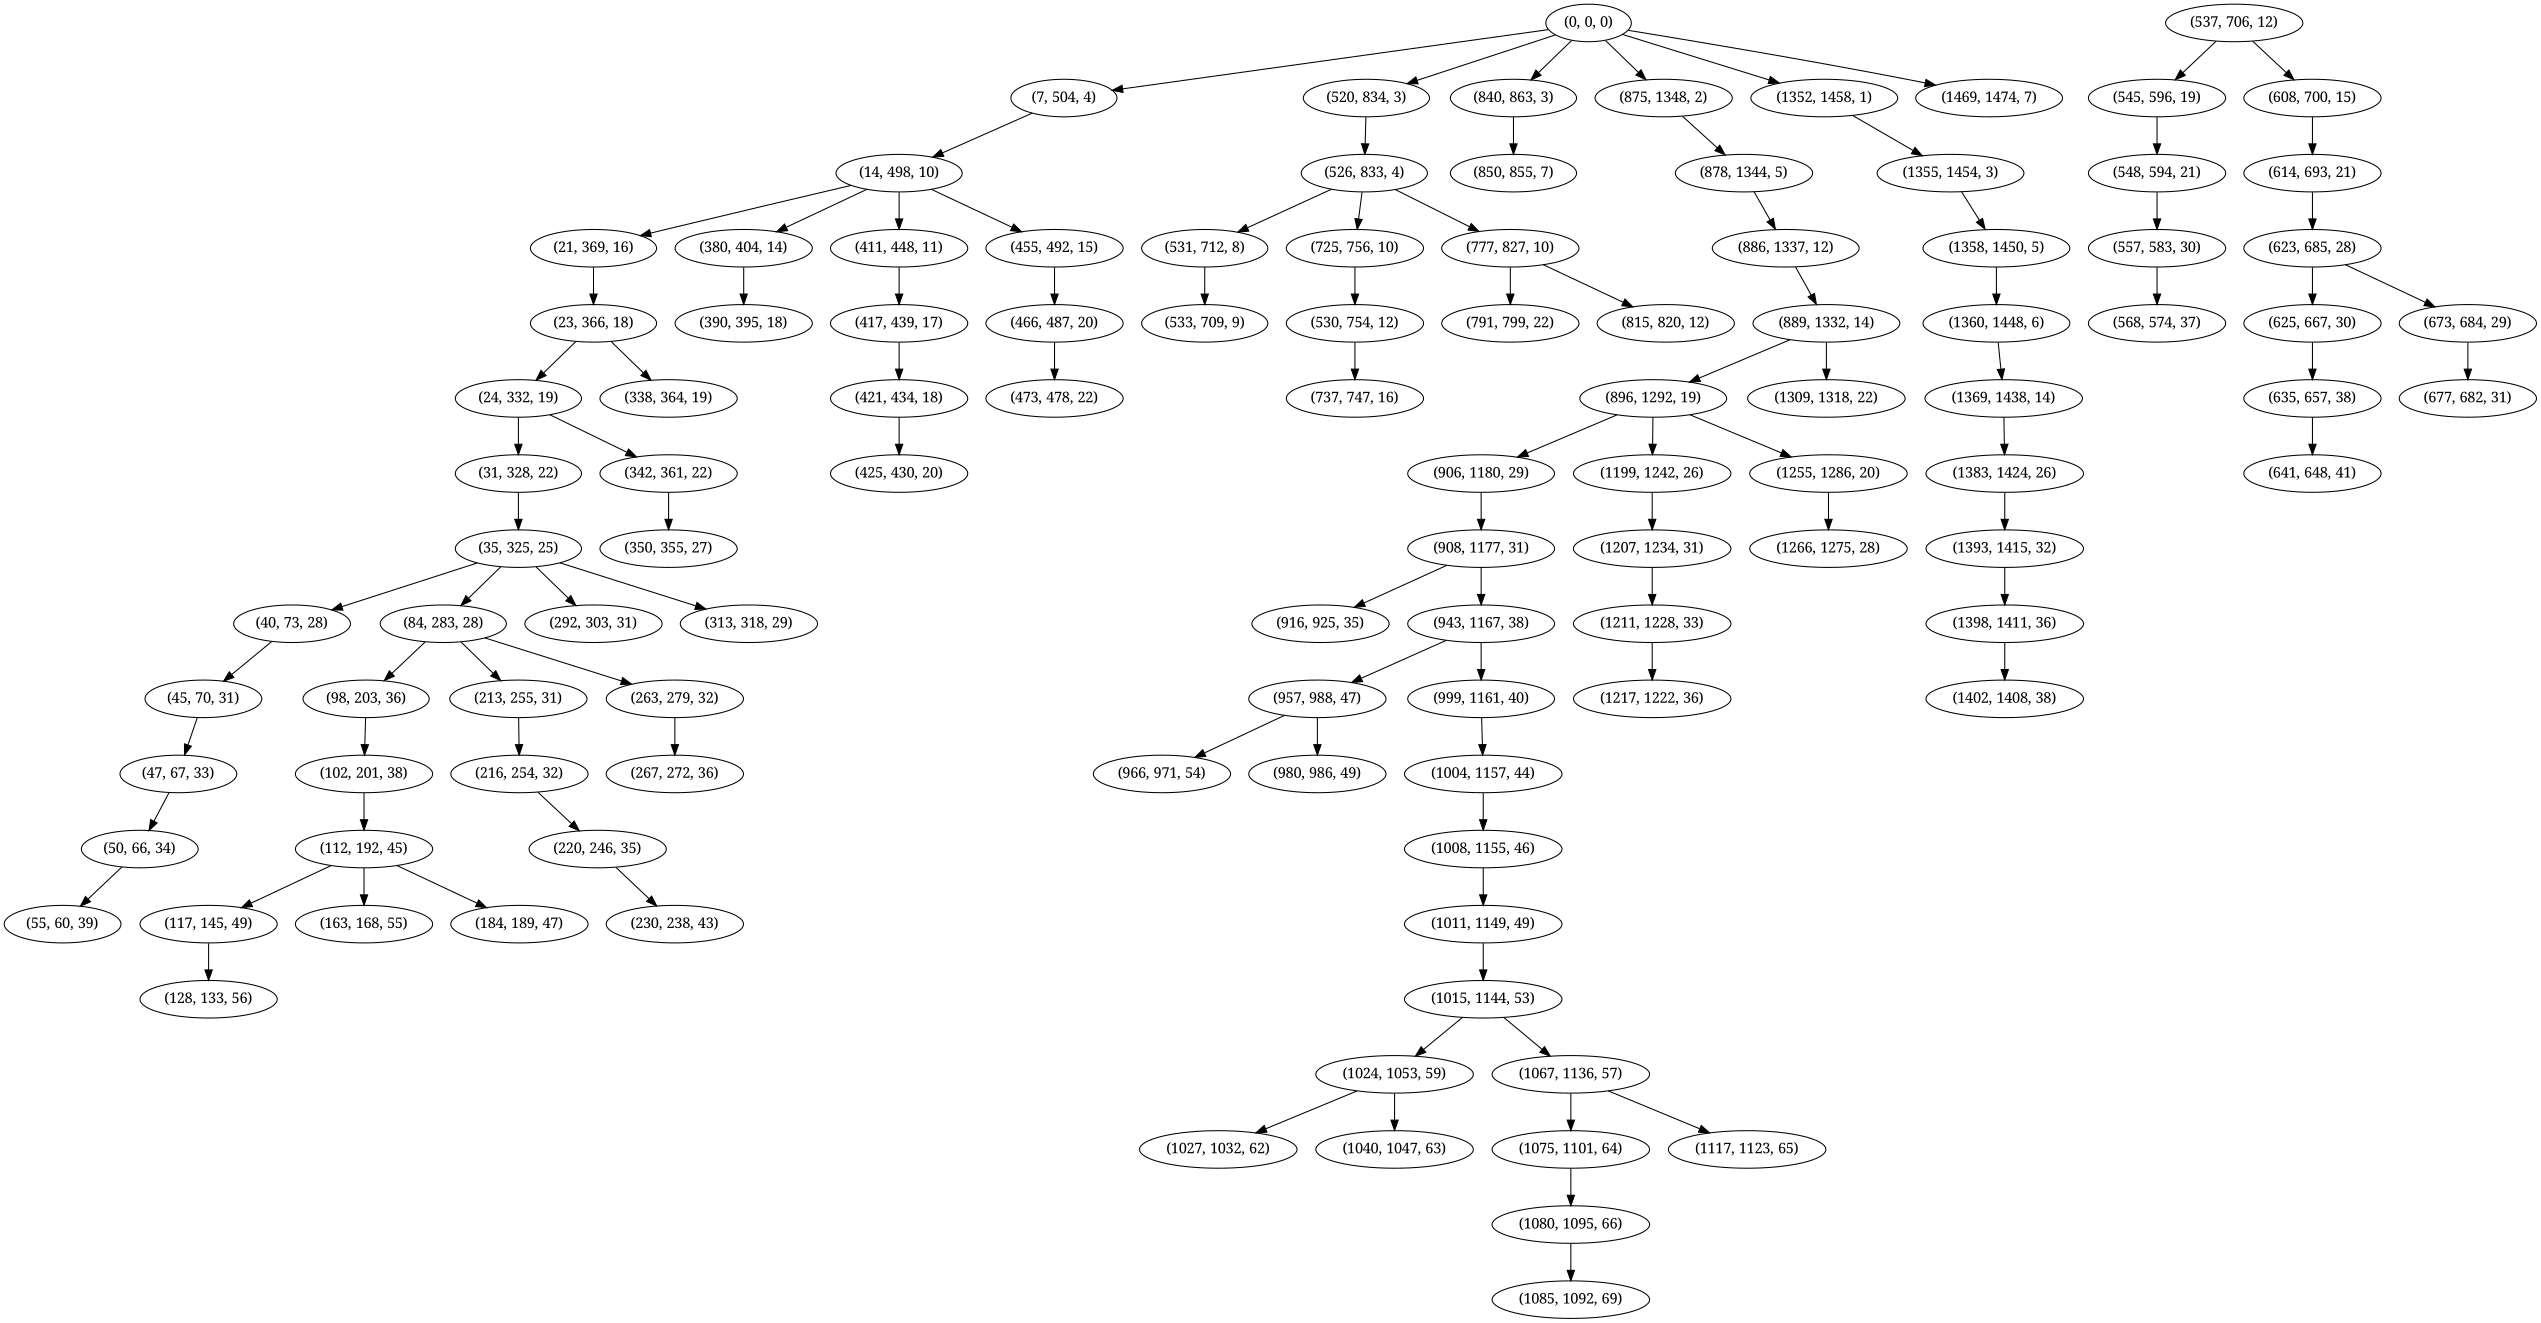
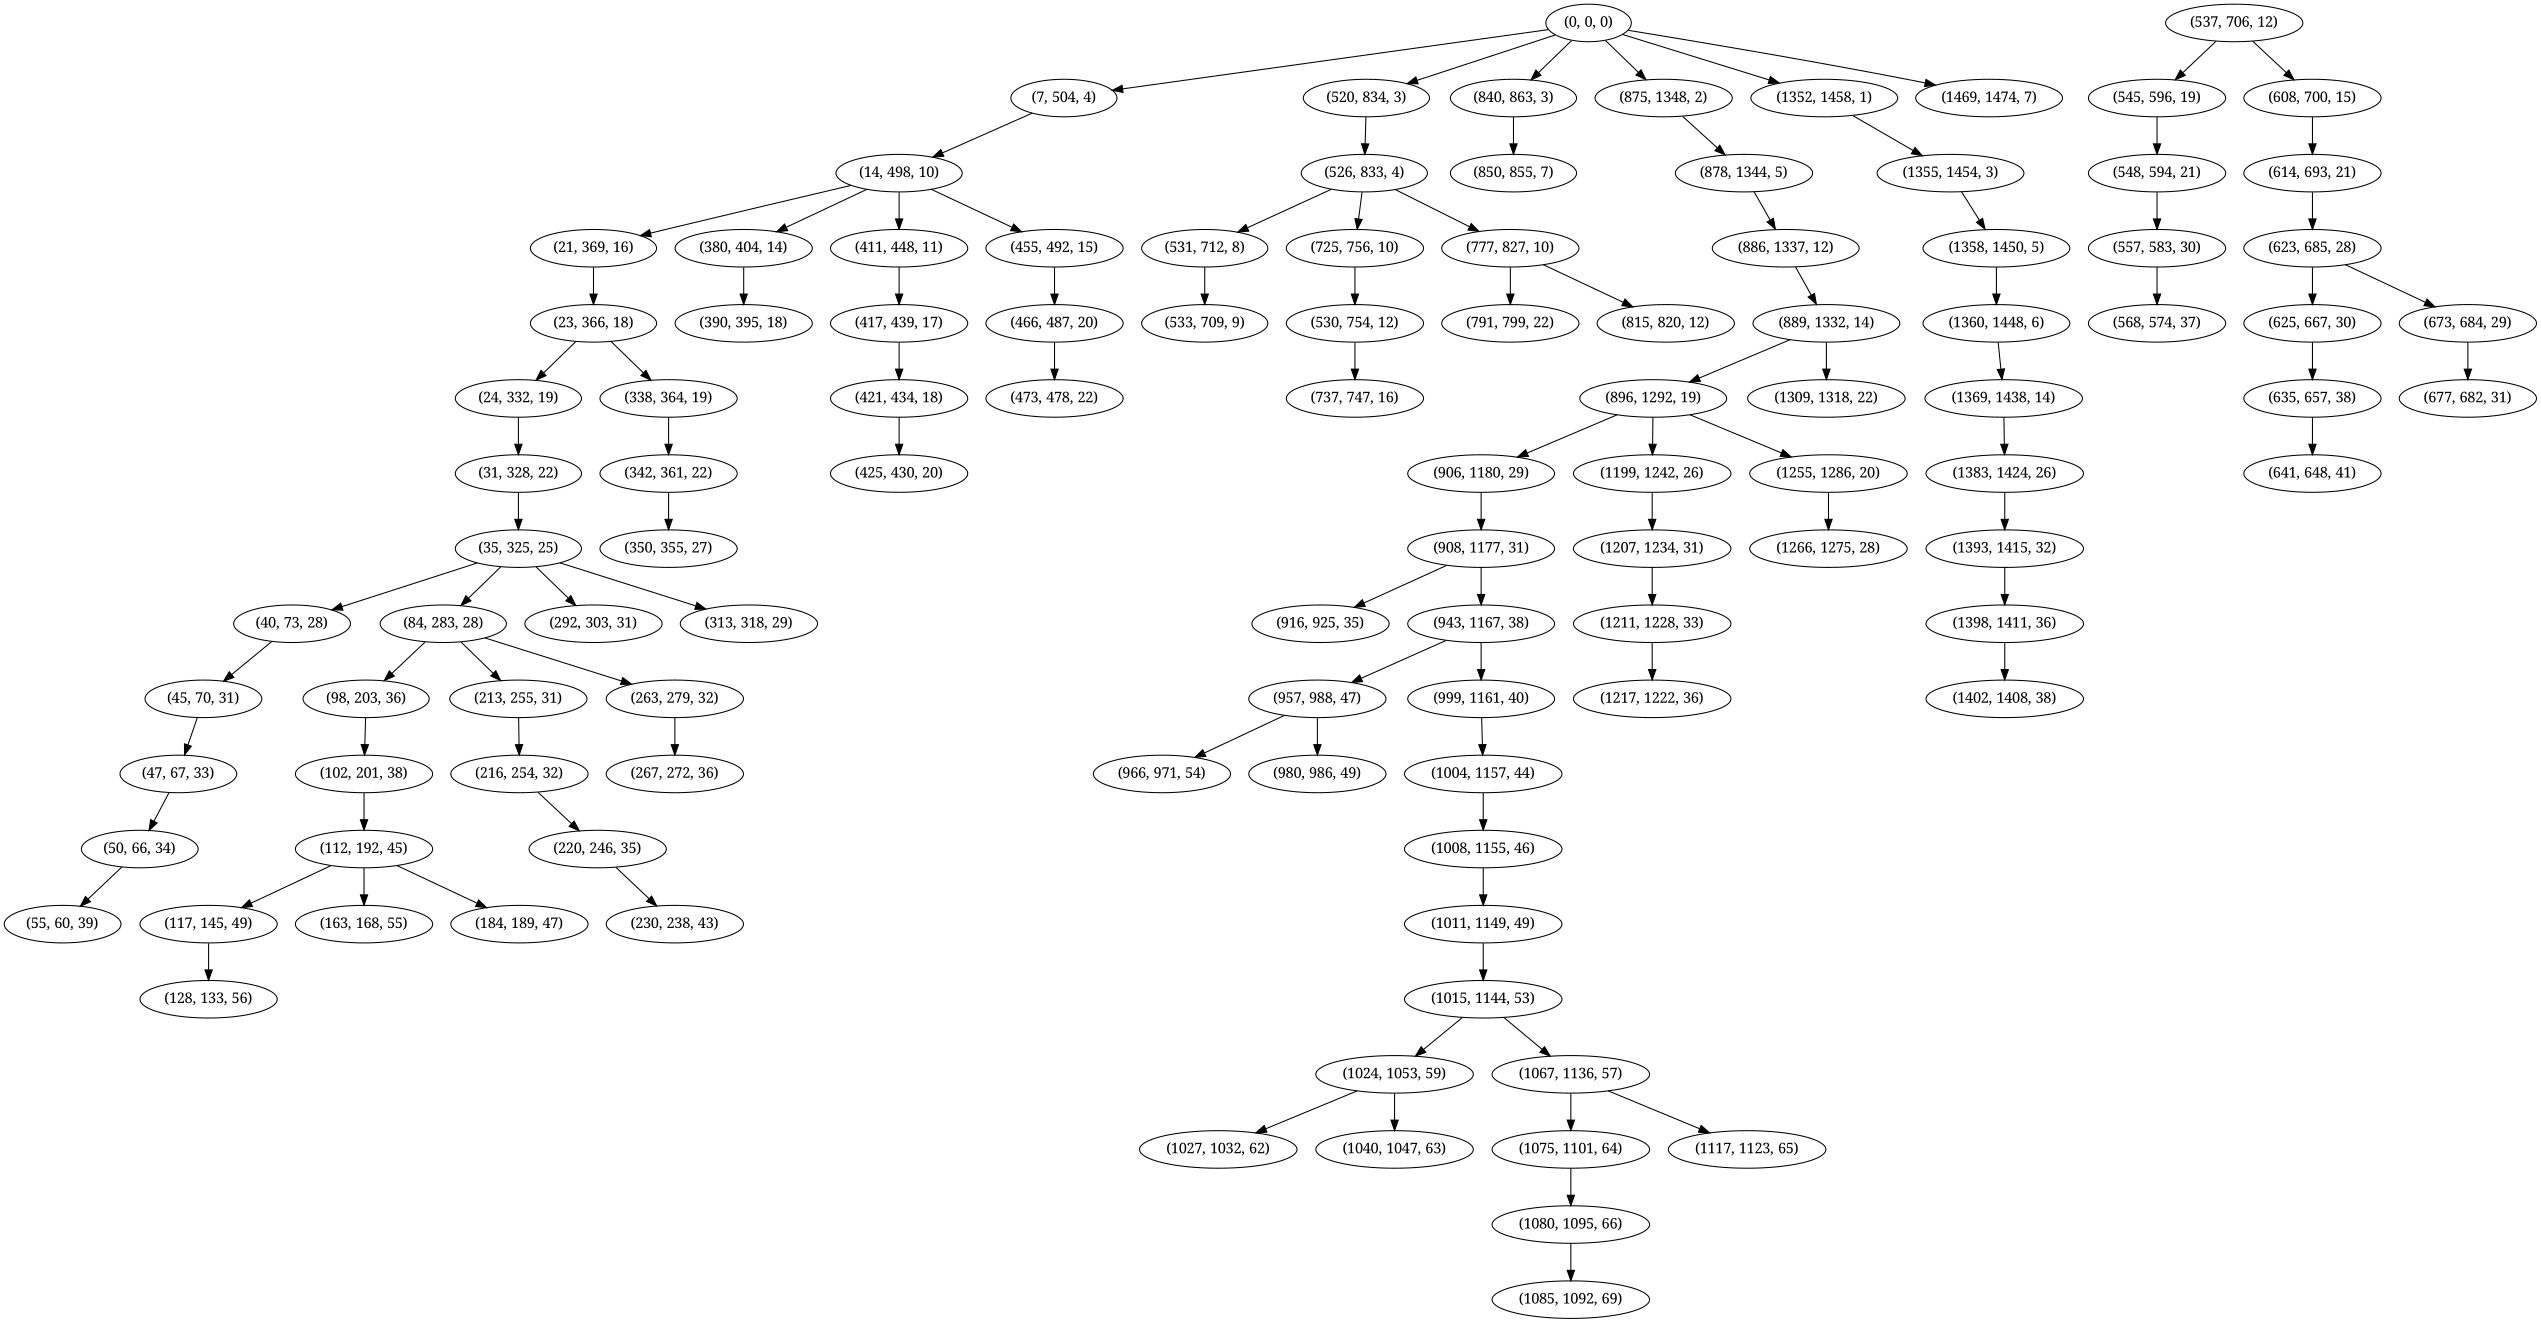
(588, 433) -> (669, 431)
